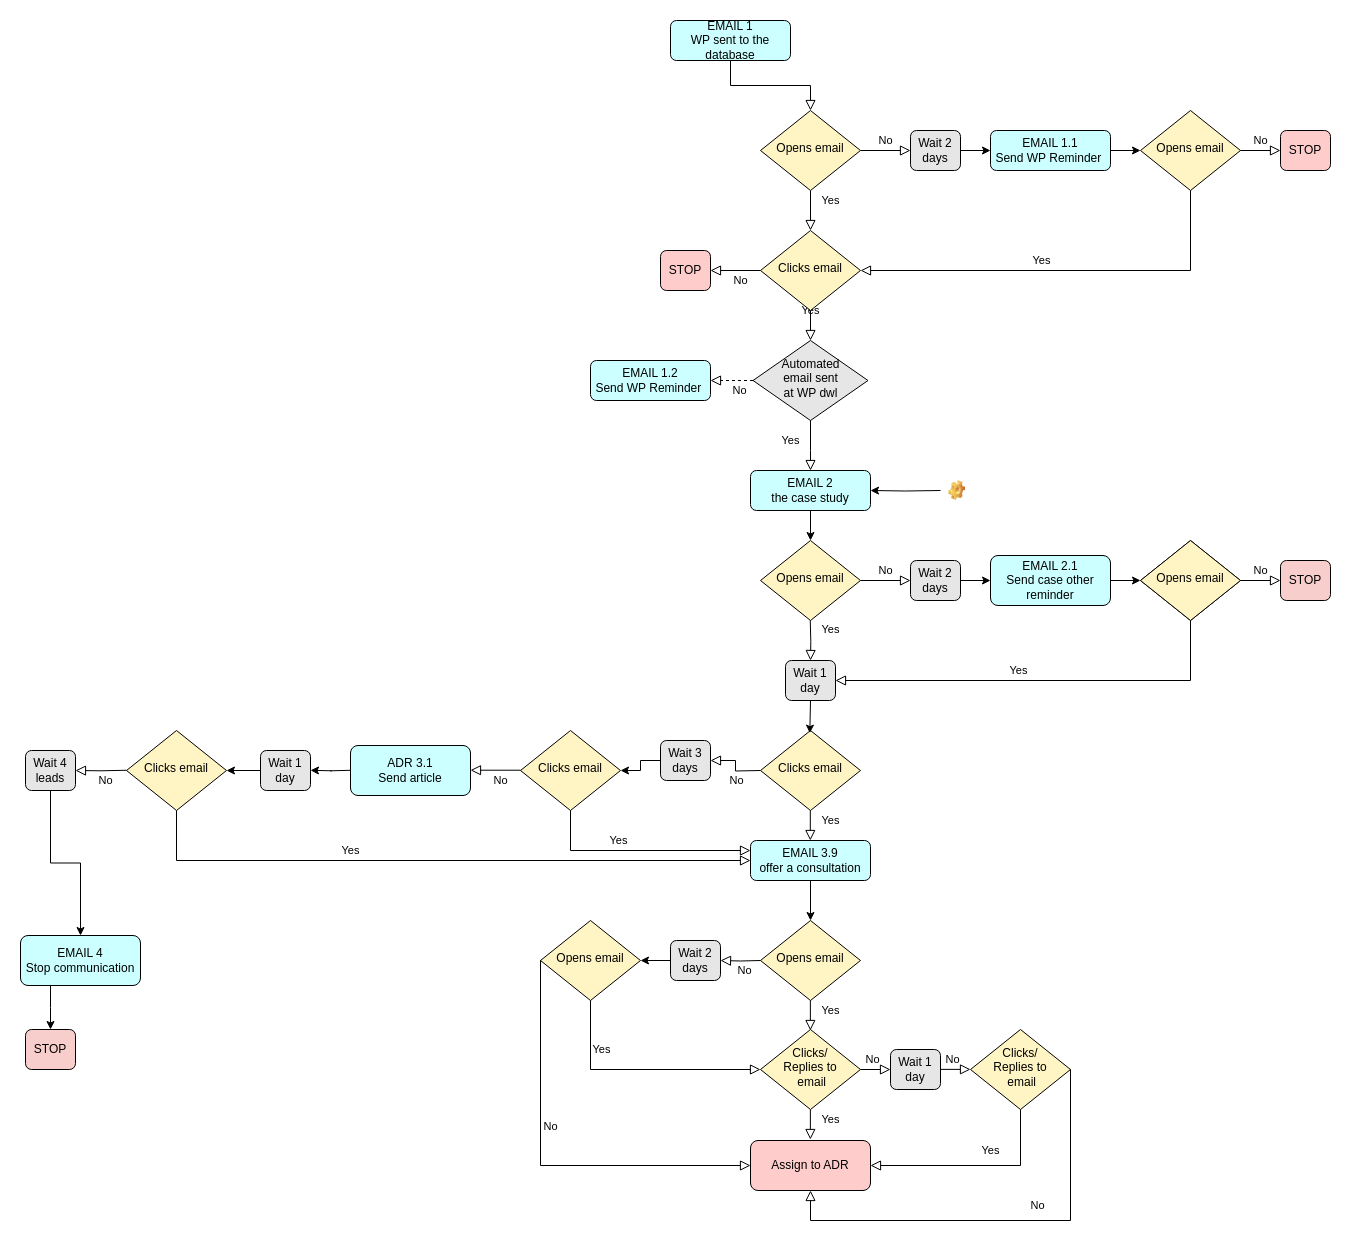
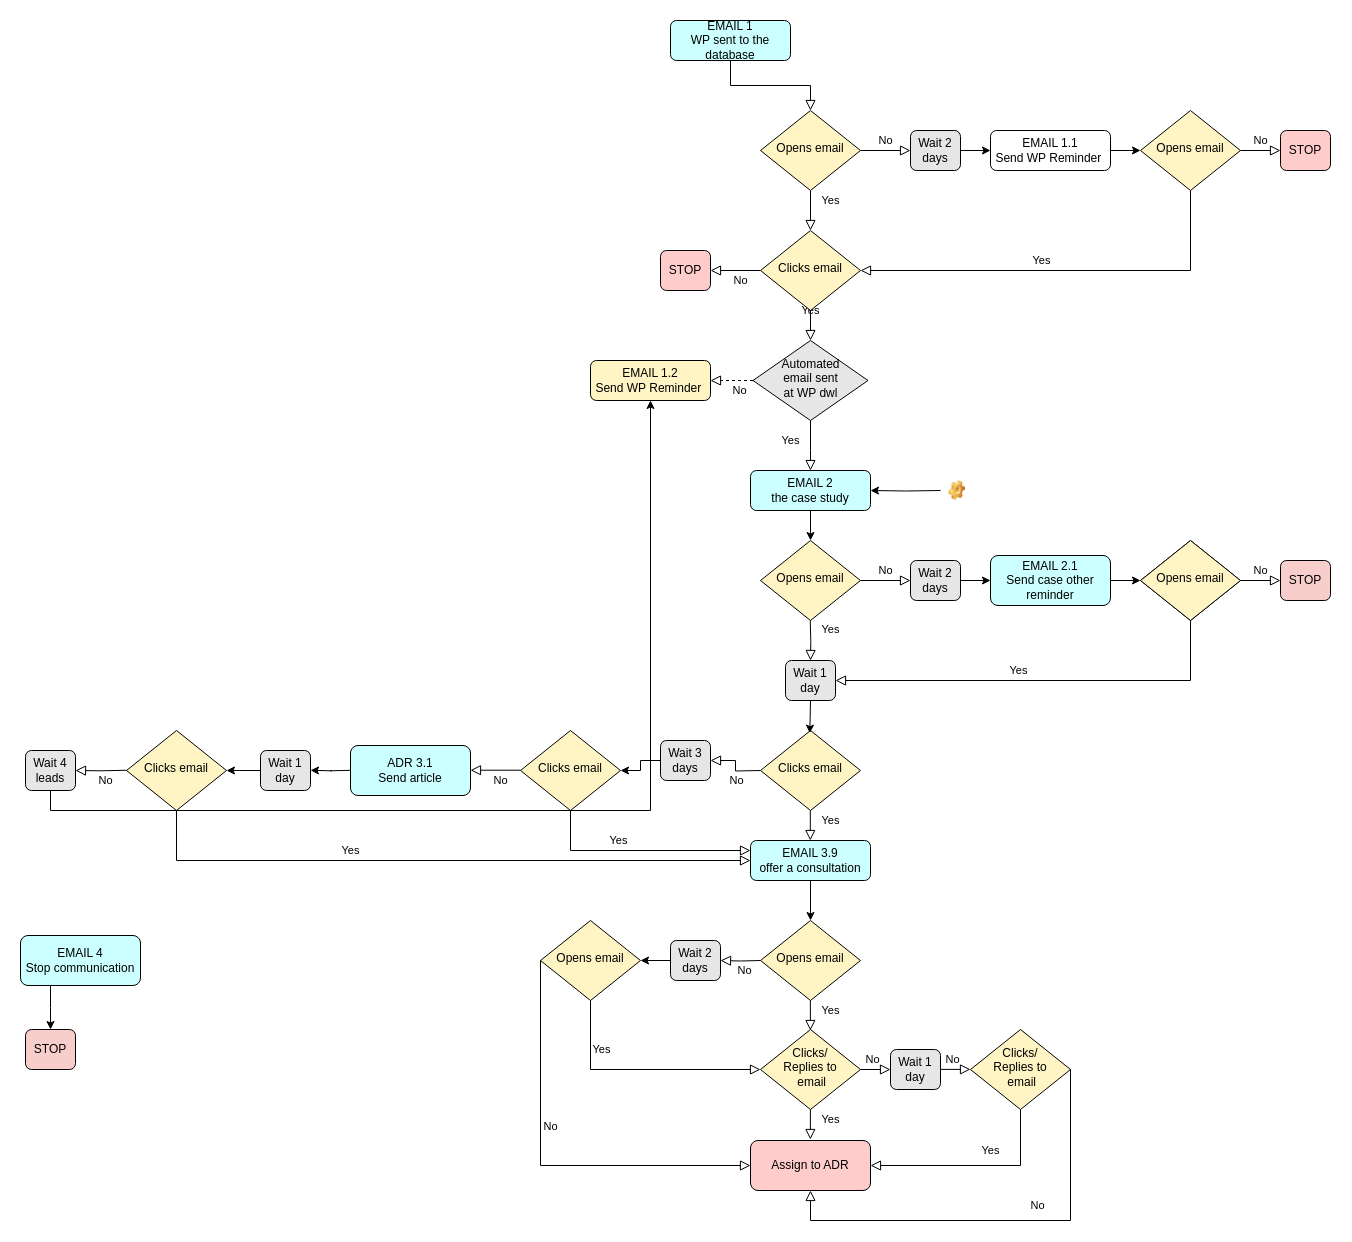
(1051, 151) -> (1051, 151)
(651, 381) -> (651, 381)
(71, 863) -> (551, 811)
